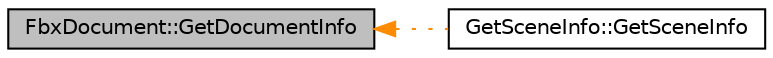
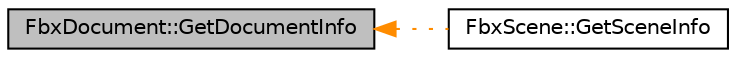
(607, 29) -> (588, 29)
